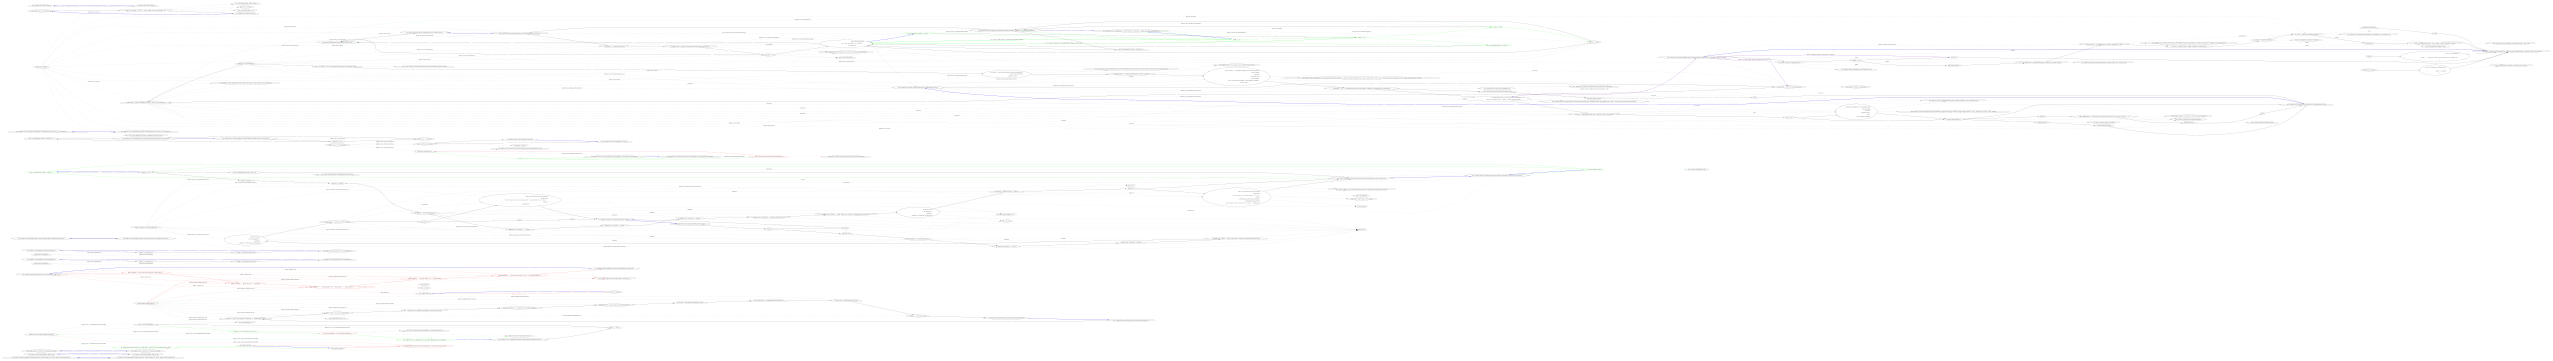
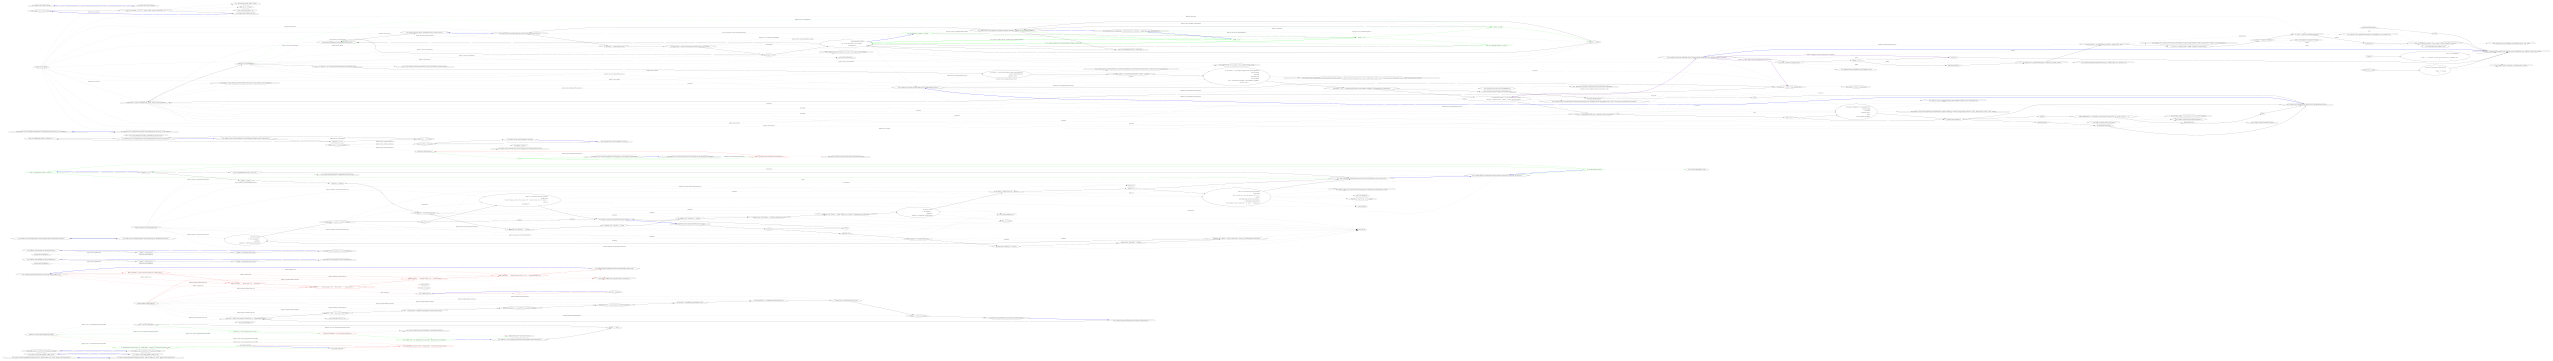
(190, 321) -> (415, 302)
